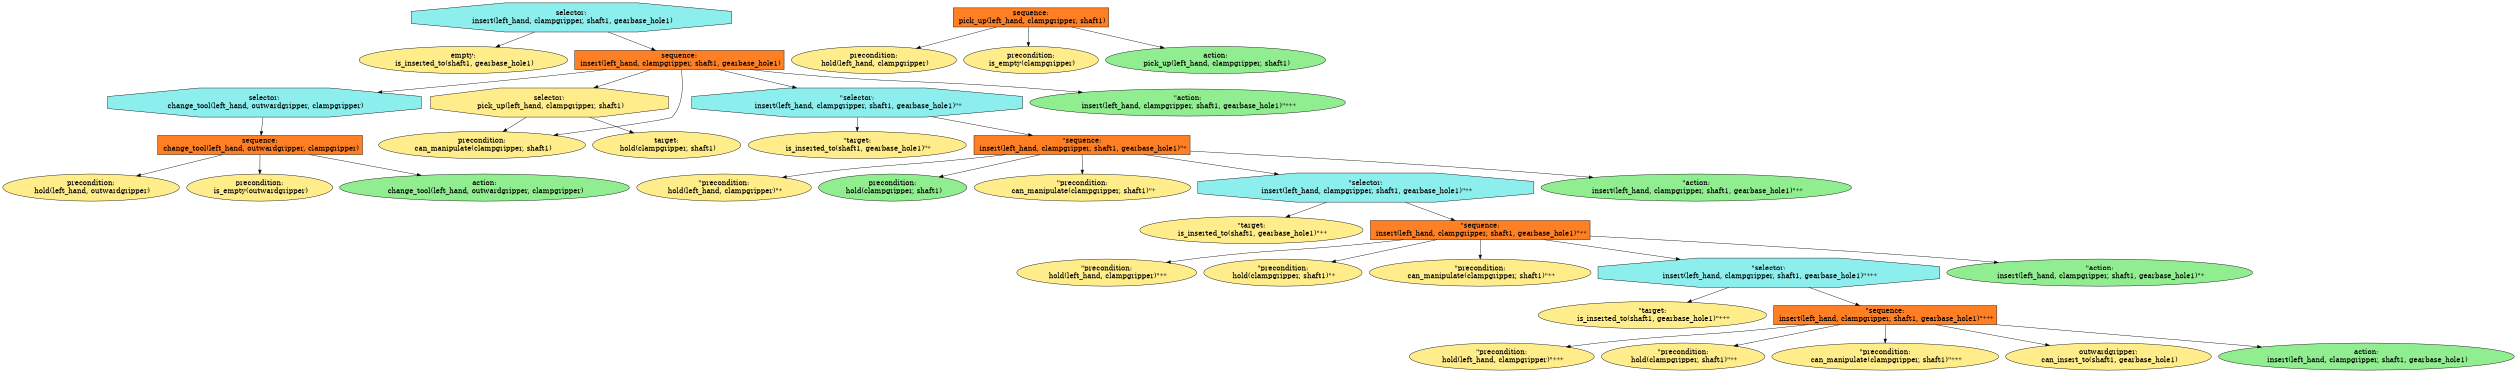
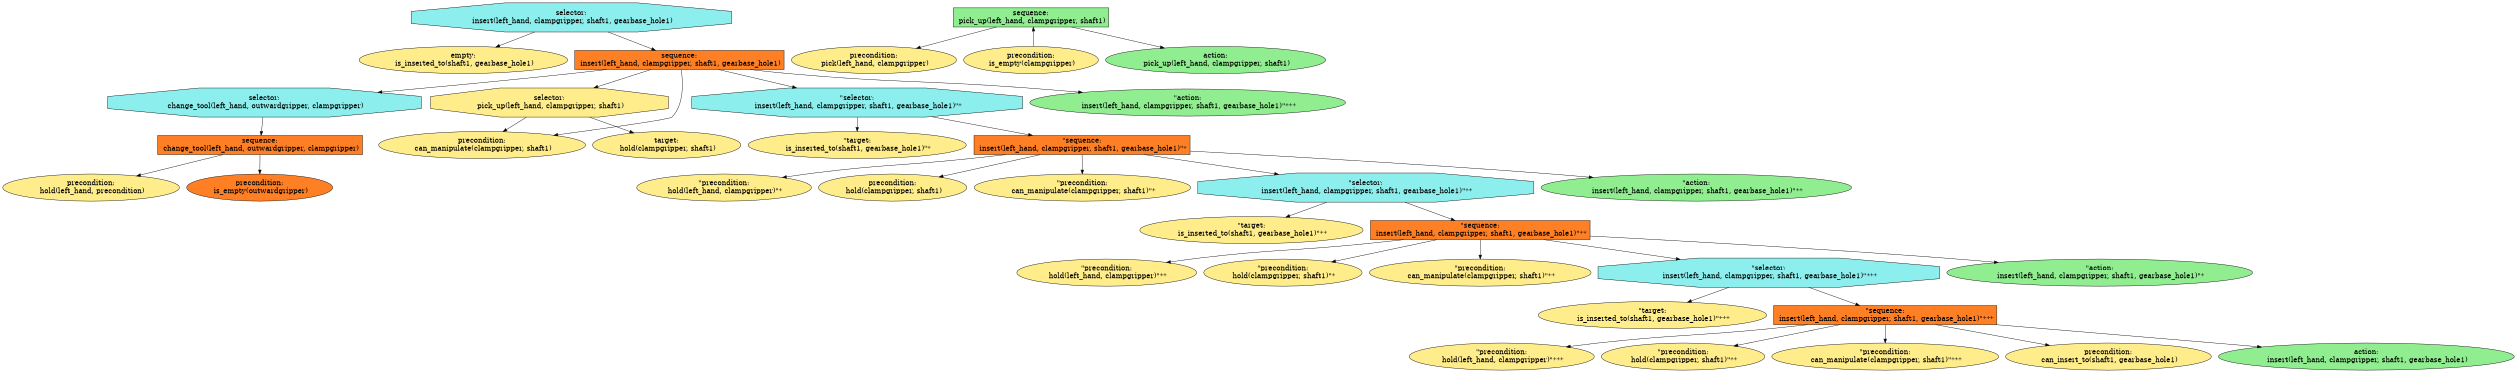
(1031, 17) -> (1031, 17)
(1028, 35) -> (1034, 39)
(874, 60) -> (874, 60)
(91, 188) -> (91, 188)
(260, 188) -> (260, 188)
(485, 188) -> none
(893, 188) -> (893, 188)
(2108, 357) -> (2108, 357)
